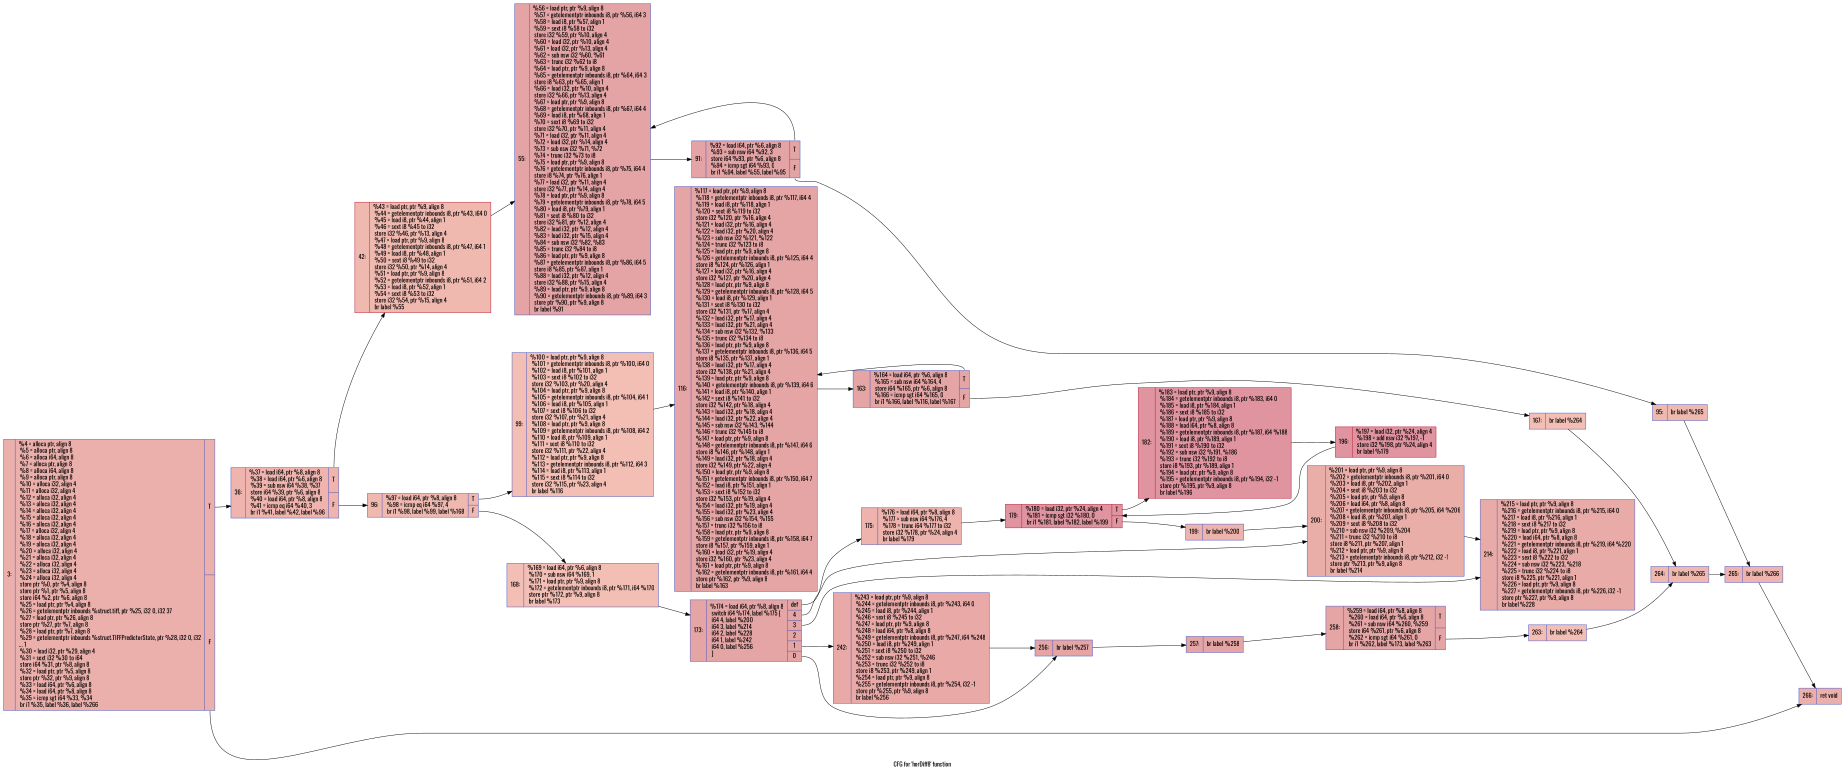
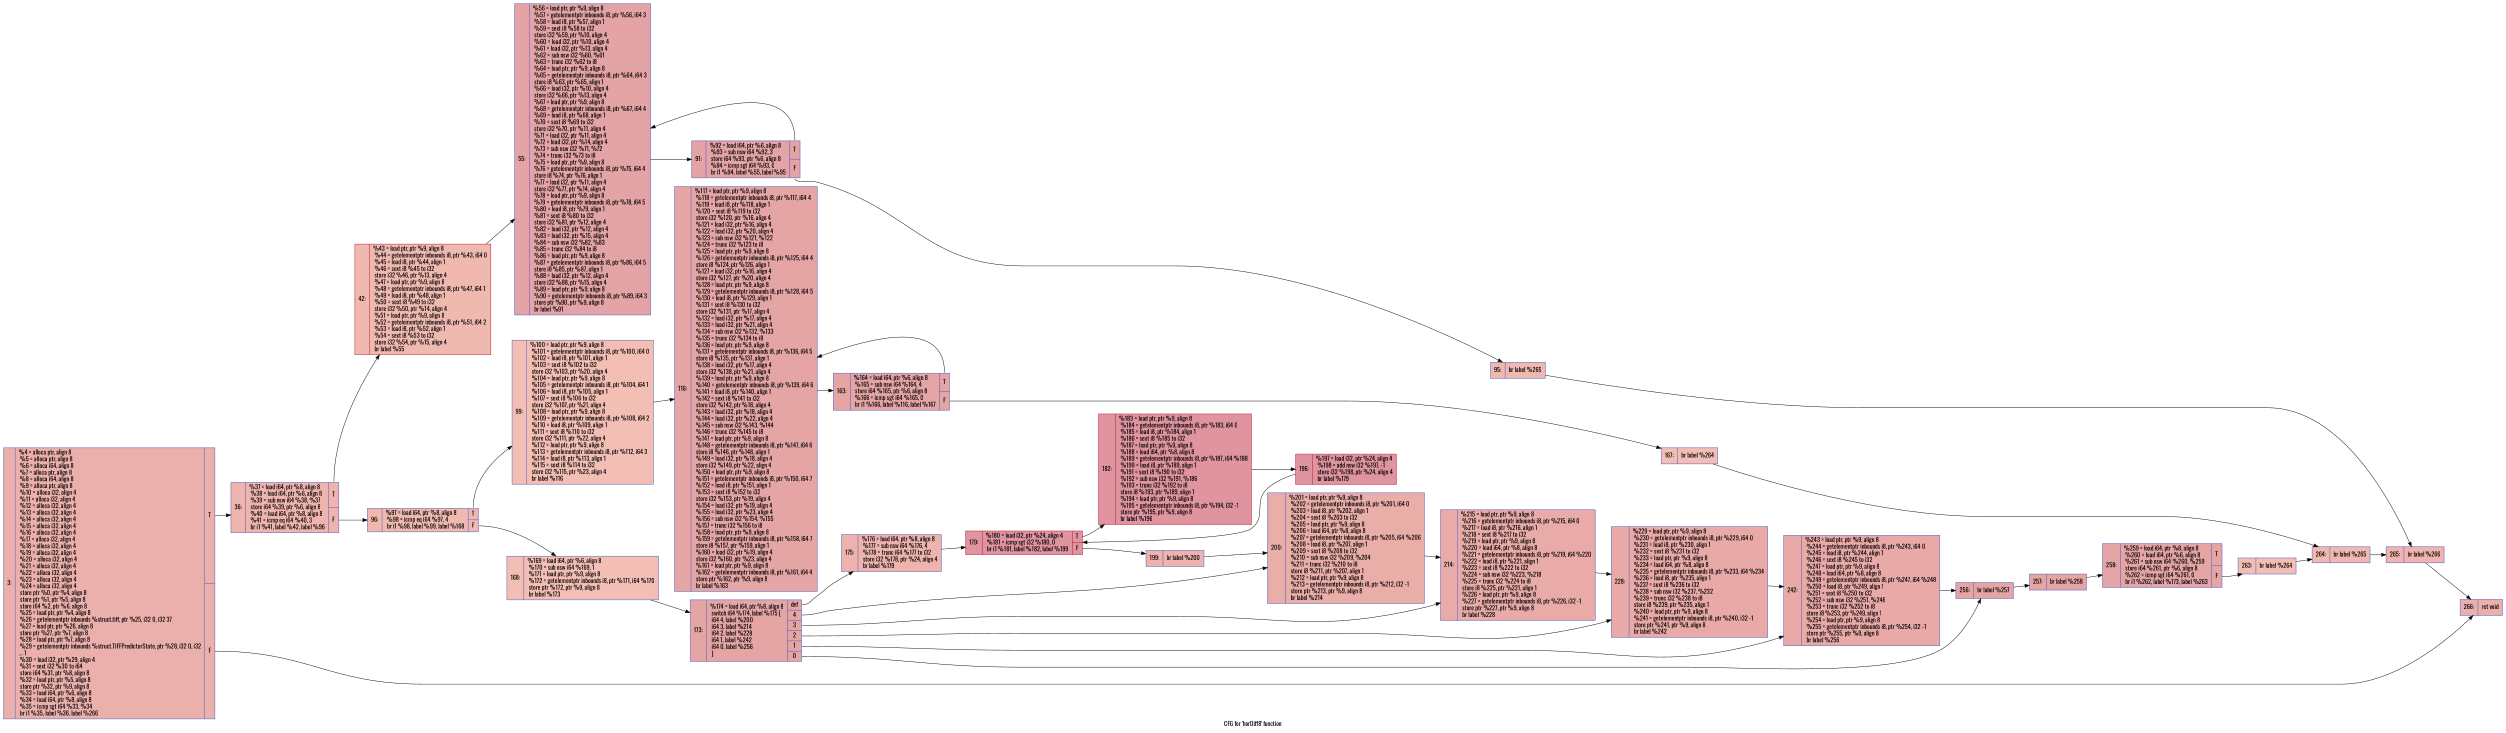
none -> (1689, 582)
